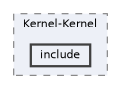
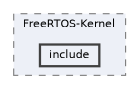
(61, 25) -> (70, 25)
